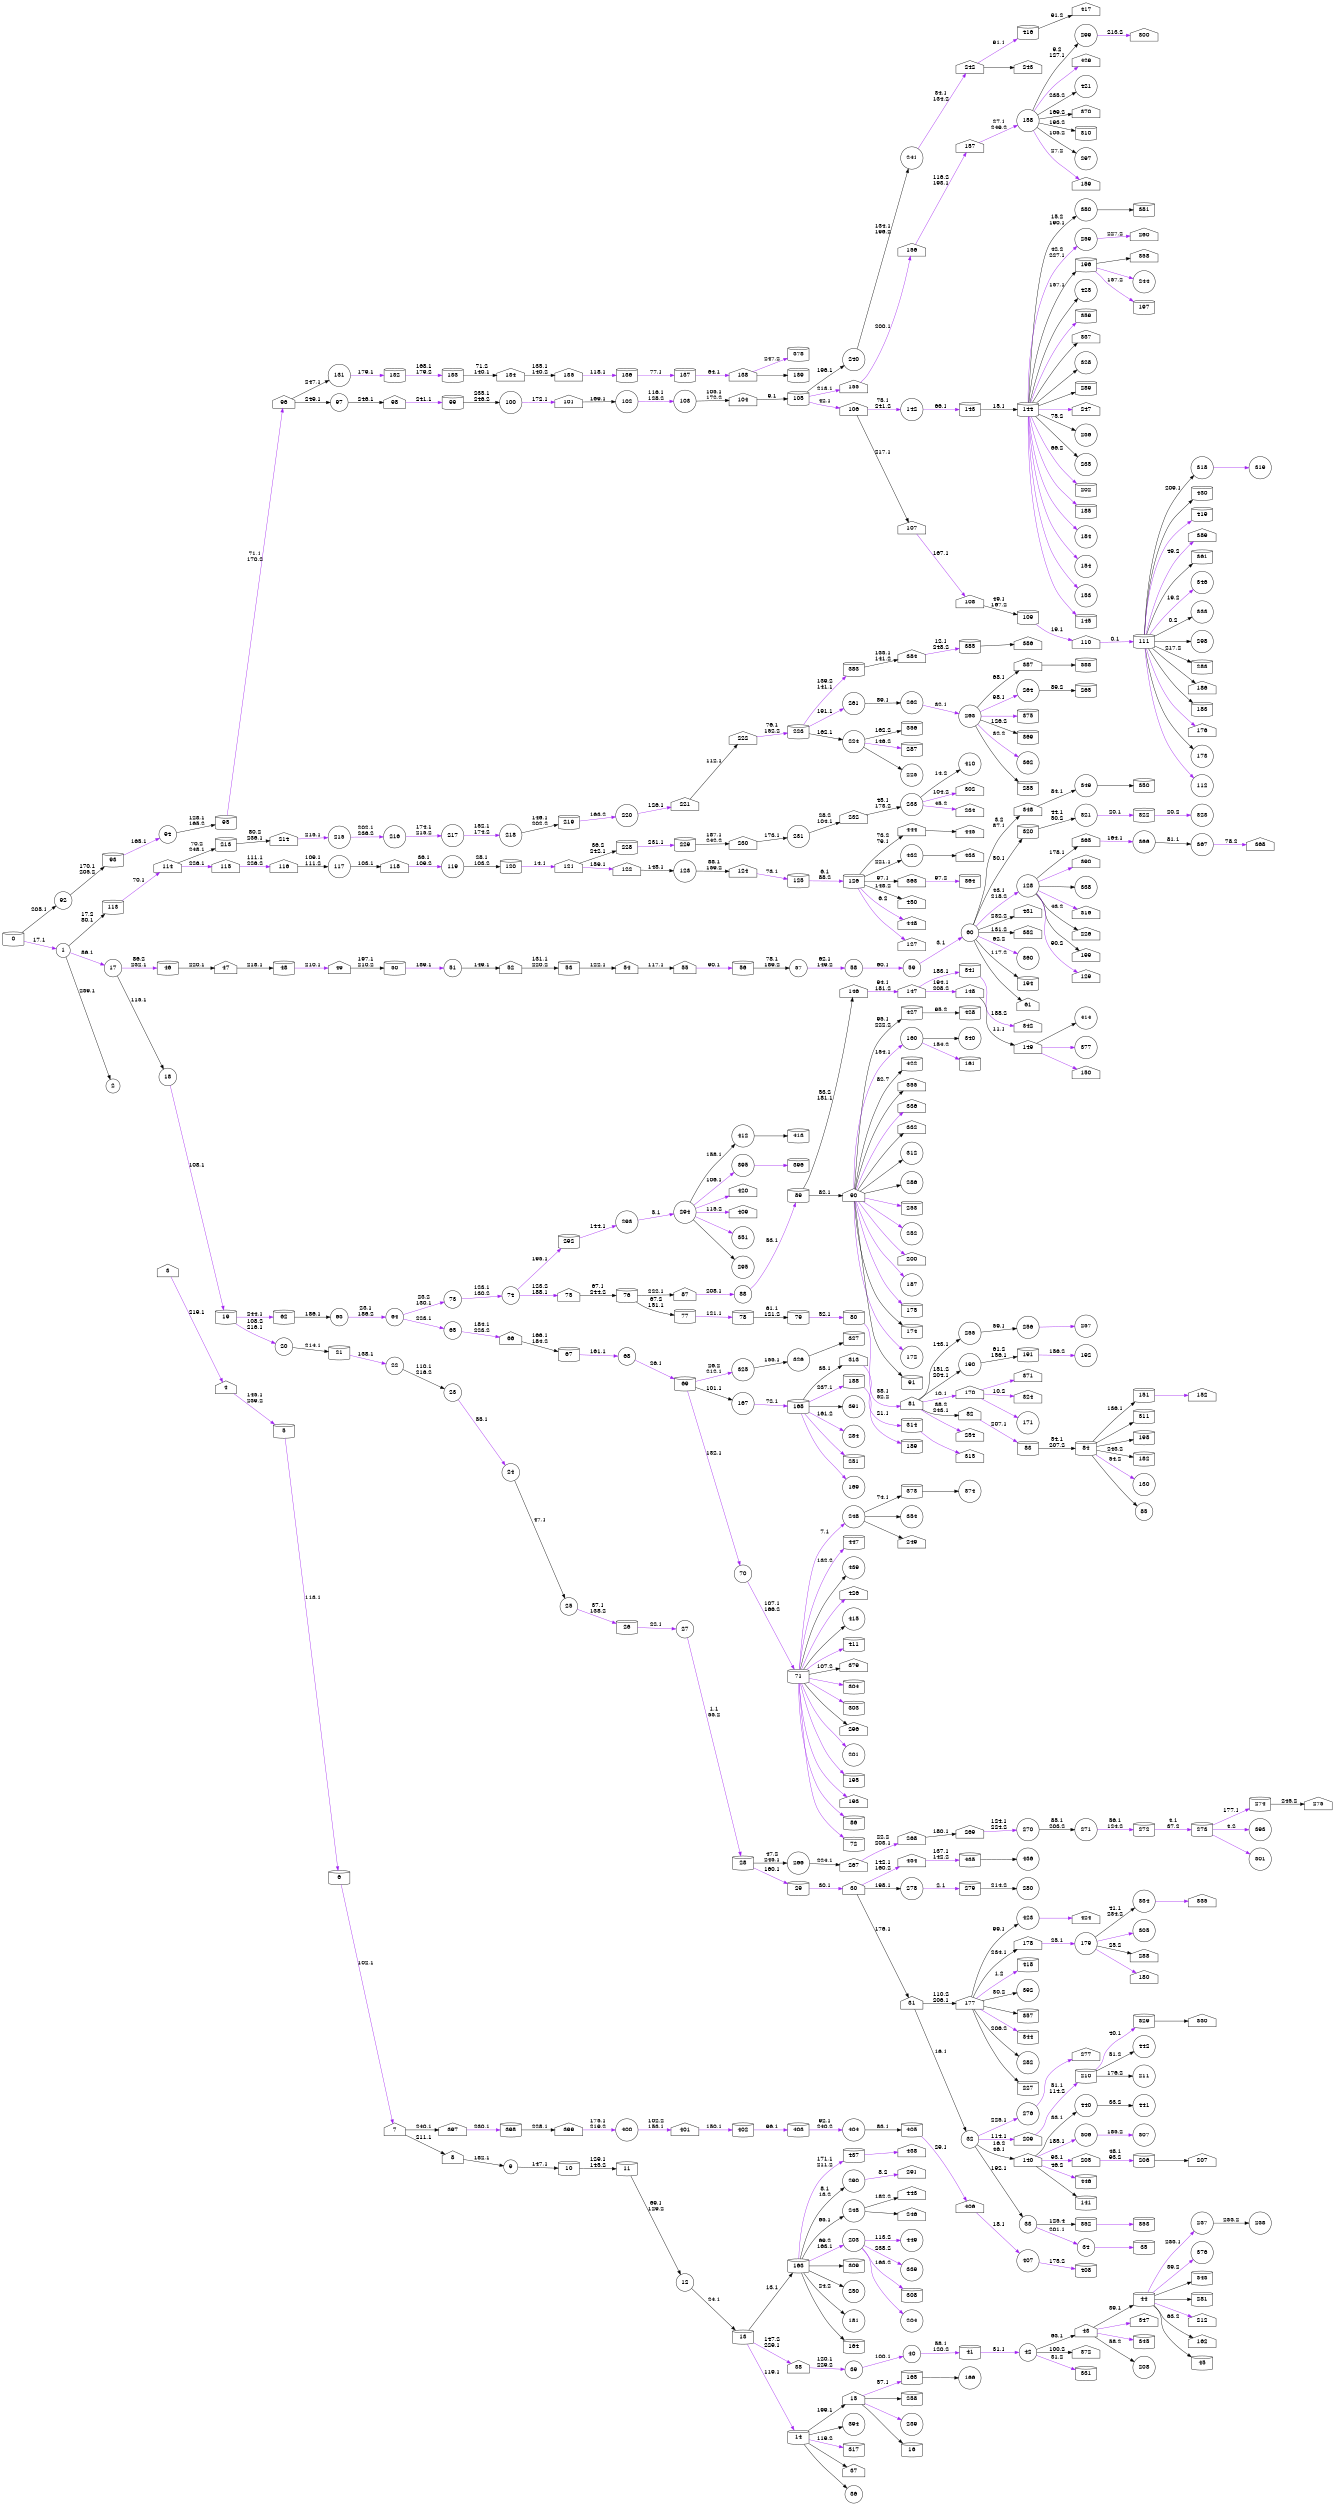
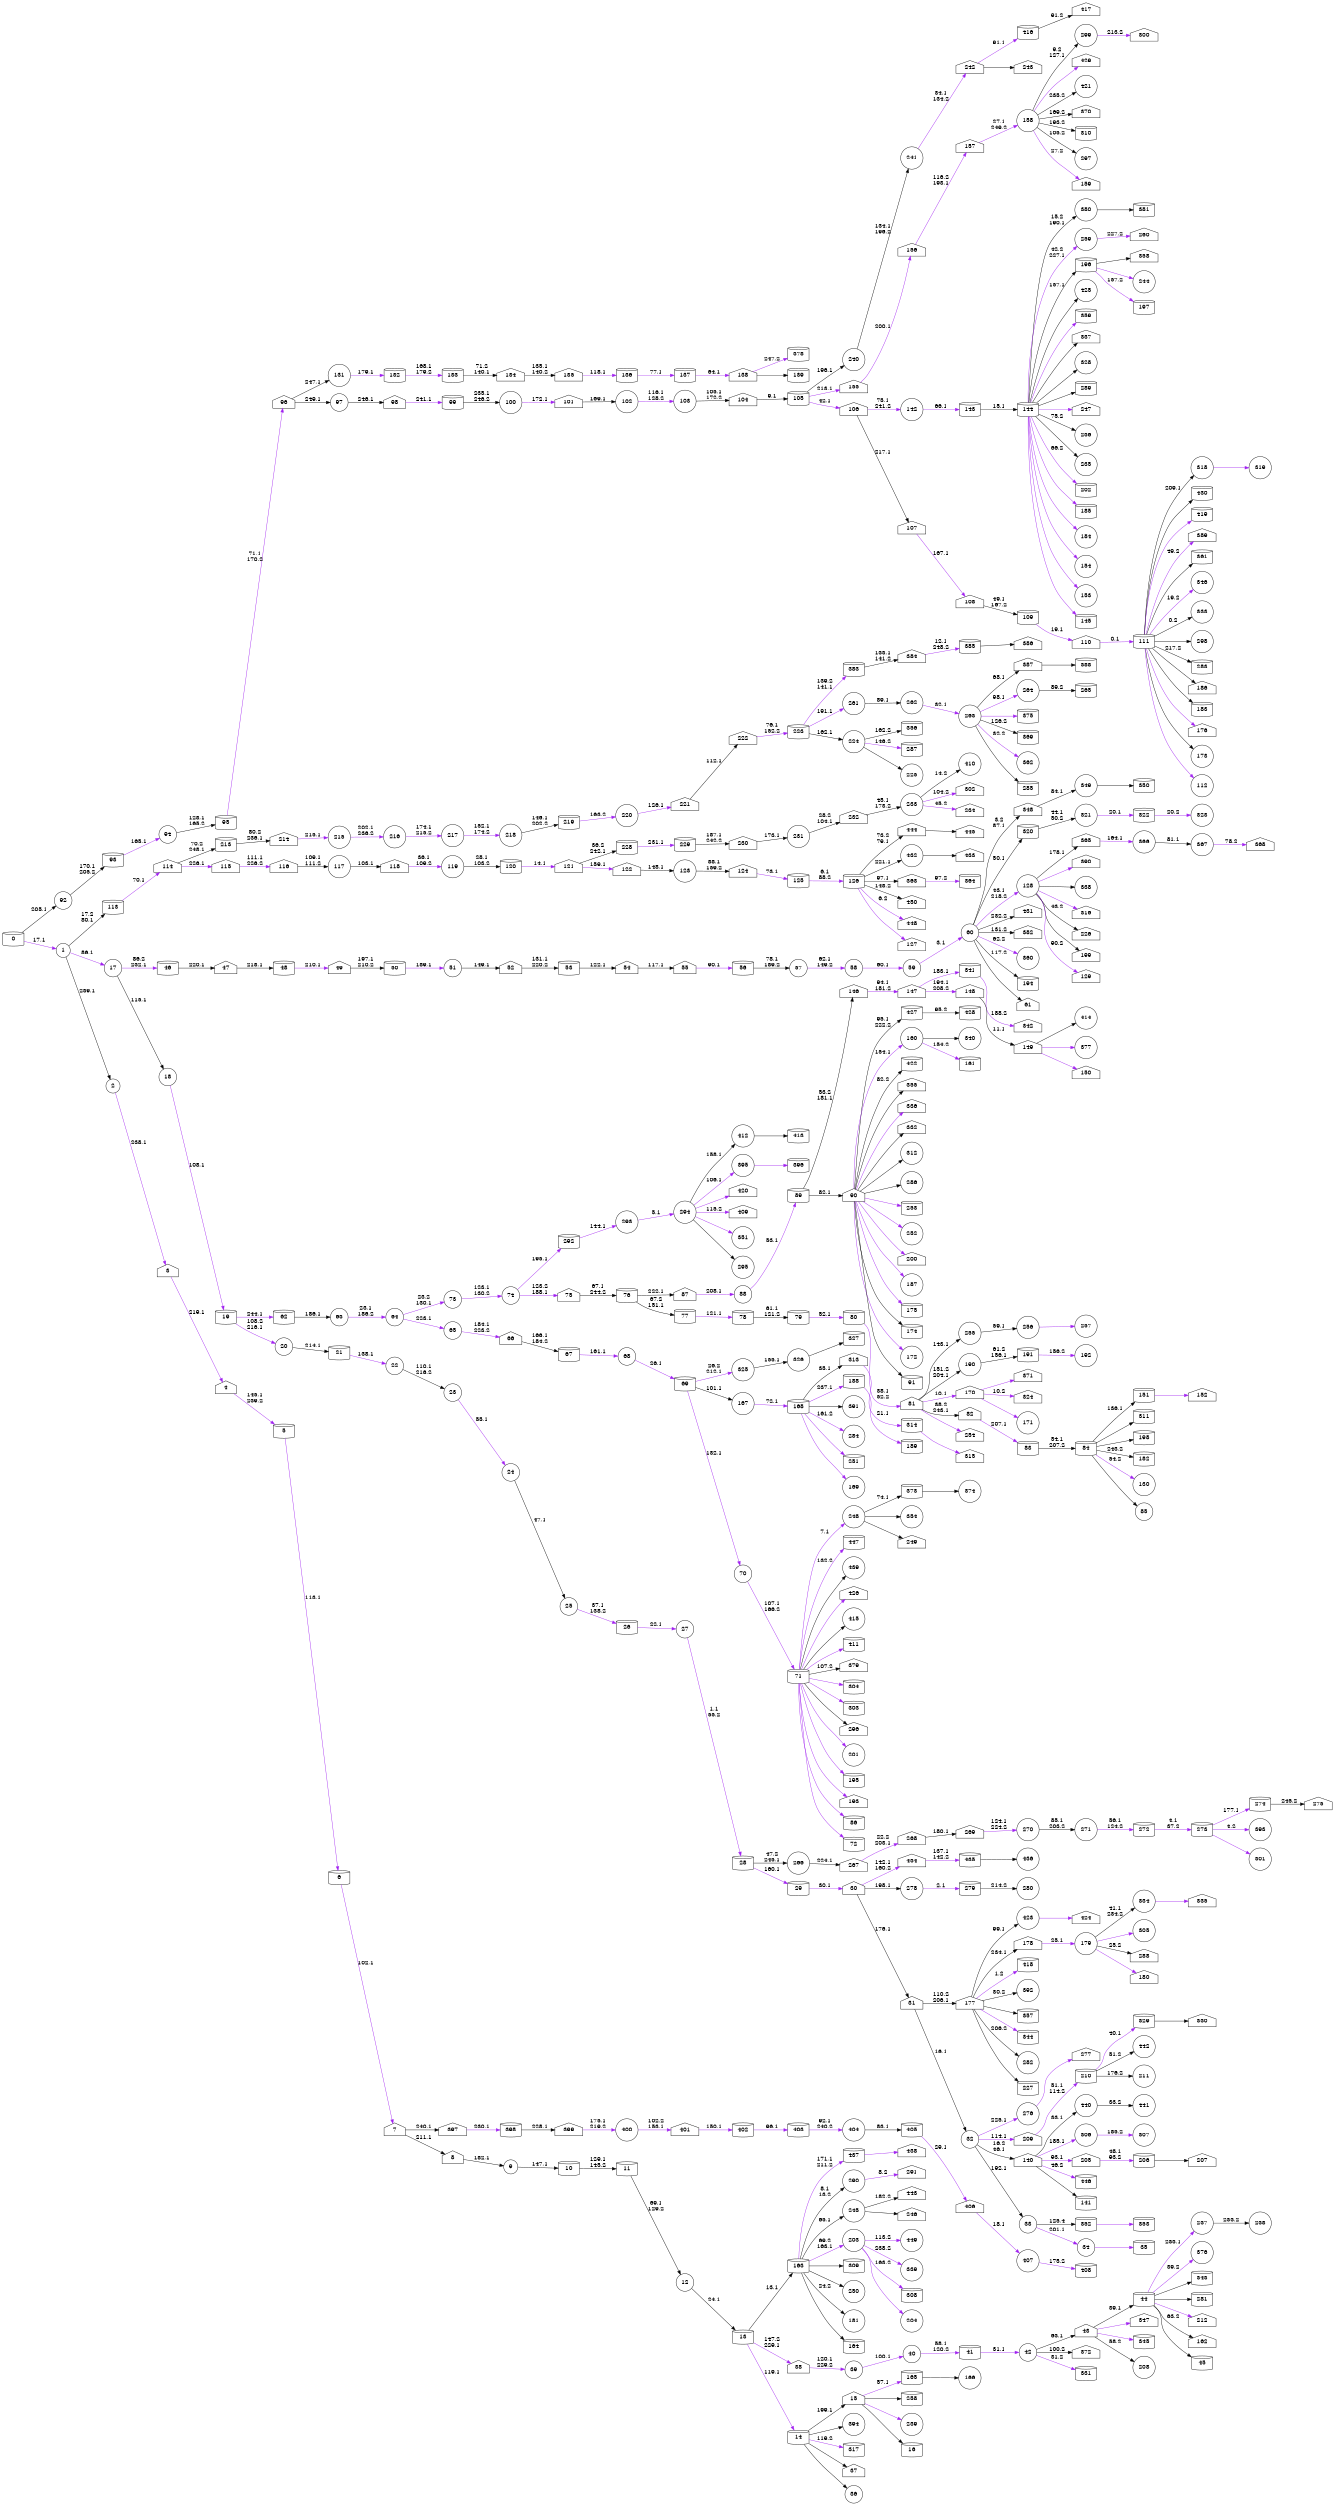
(883, 1080) -> (883, 1080)
none -> (140, 1177)
